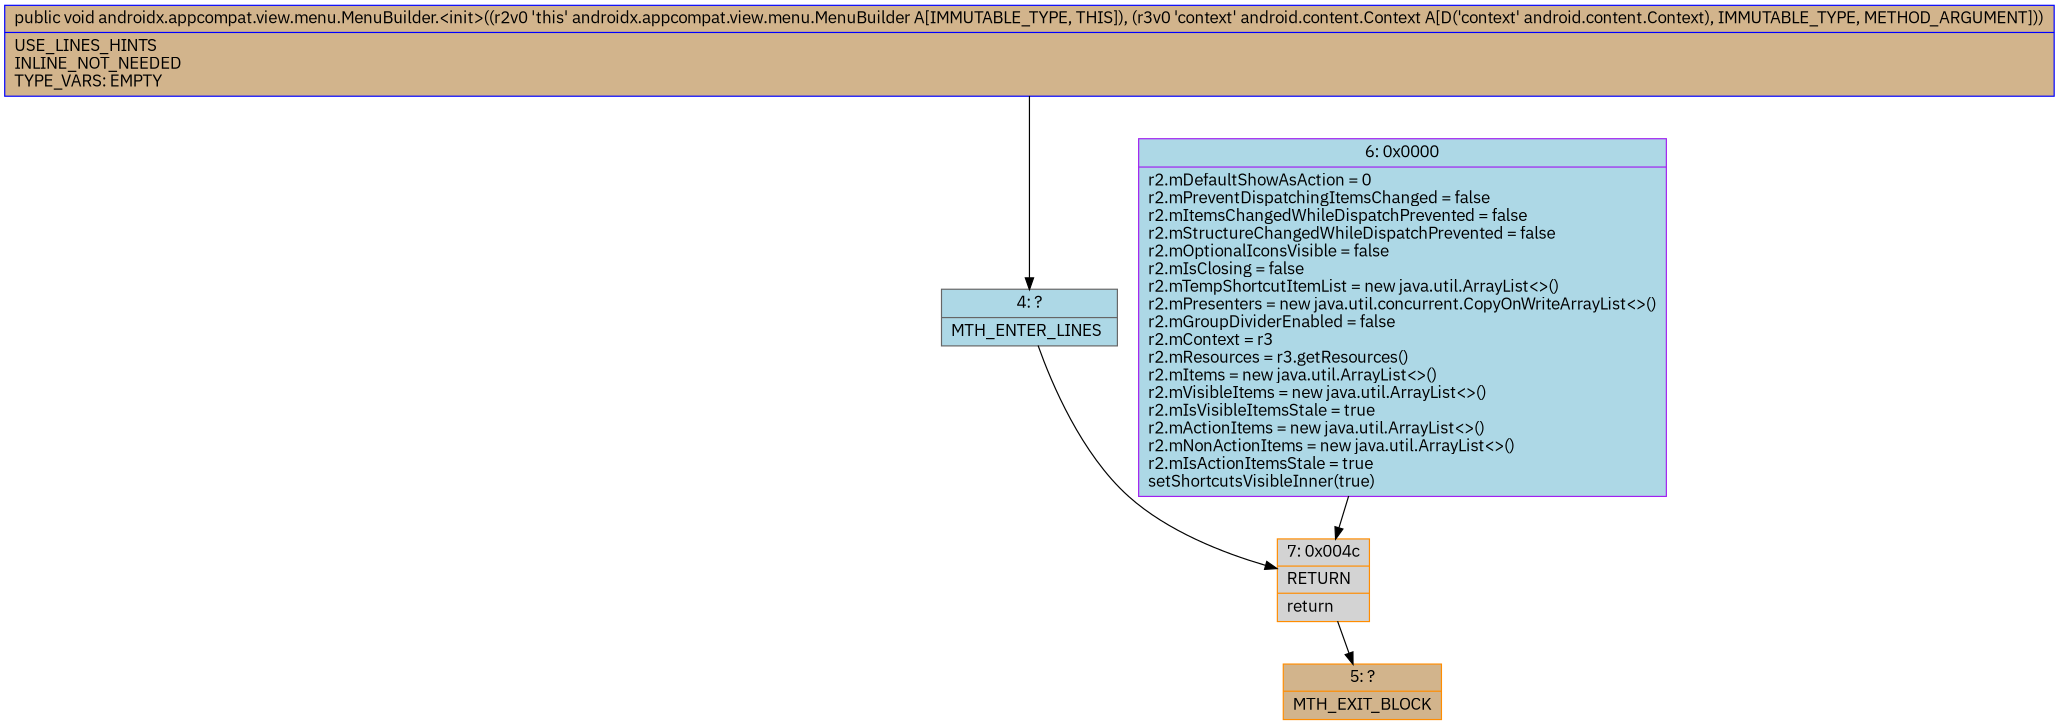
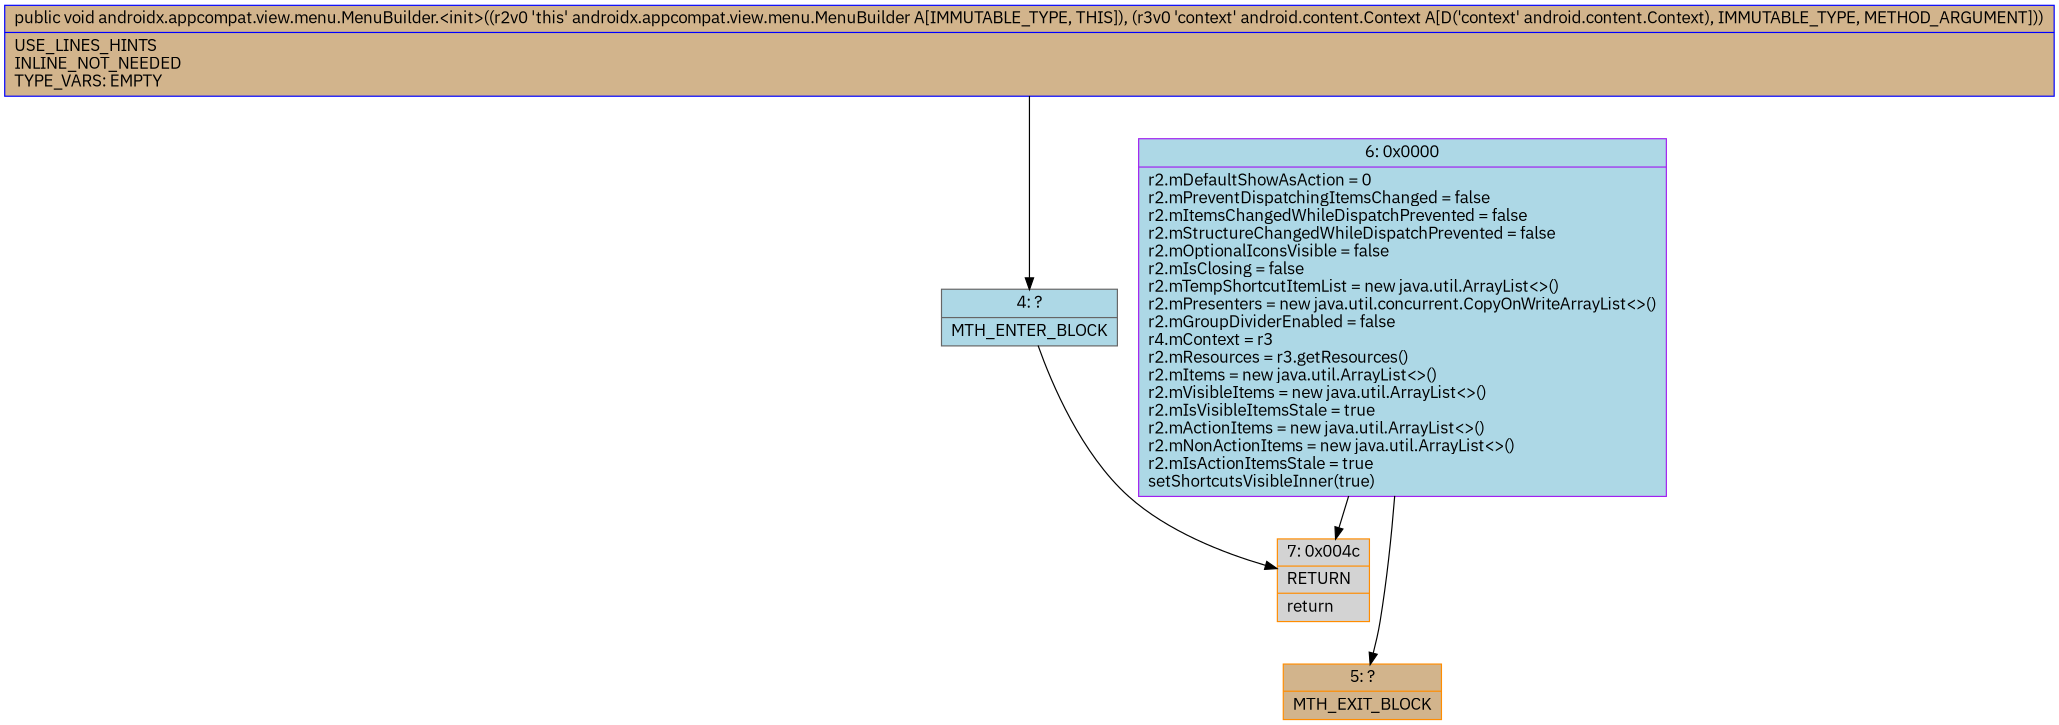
(1026, 331) -> (1029, 331)
(1211, 340) -> (1211, 340)
(1343, 637) -> (1387, 575)
